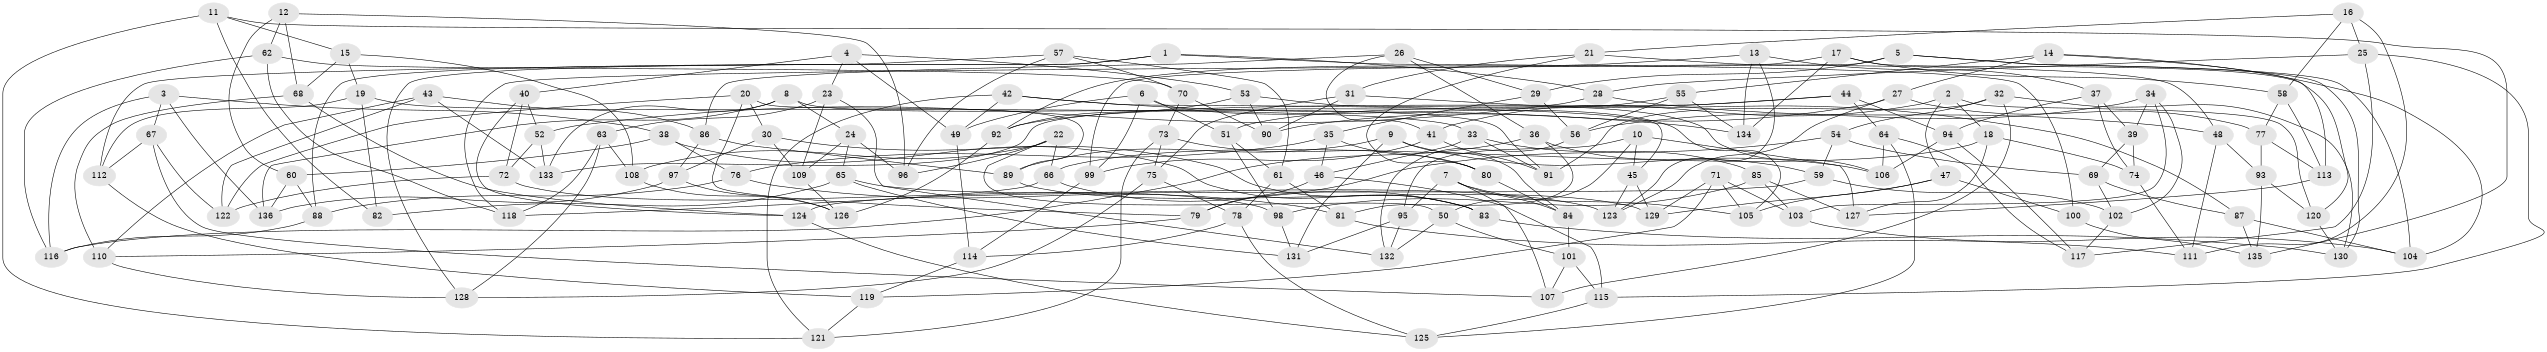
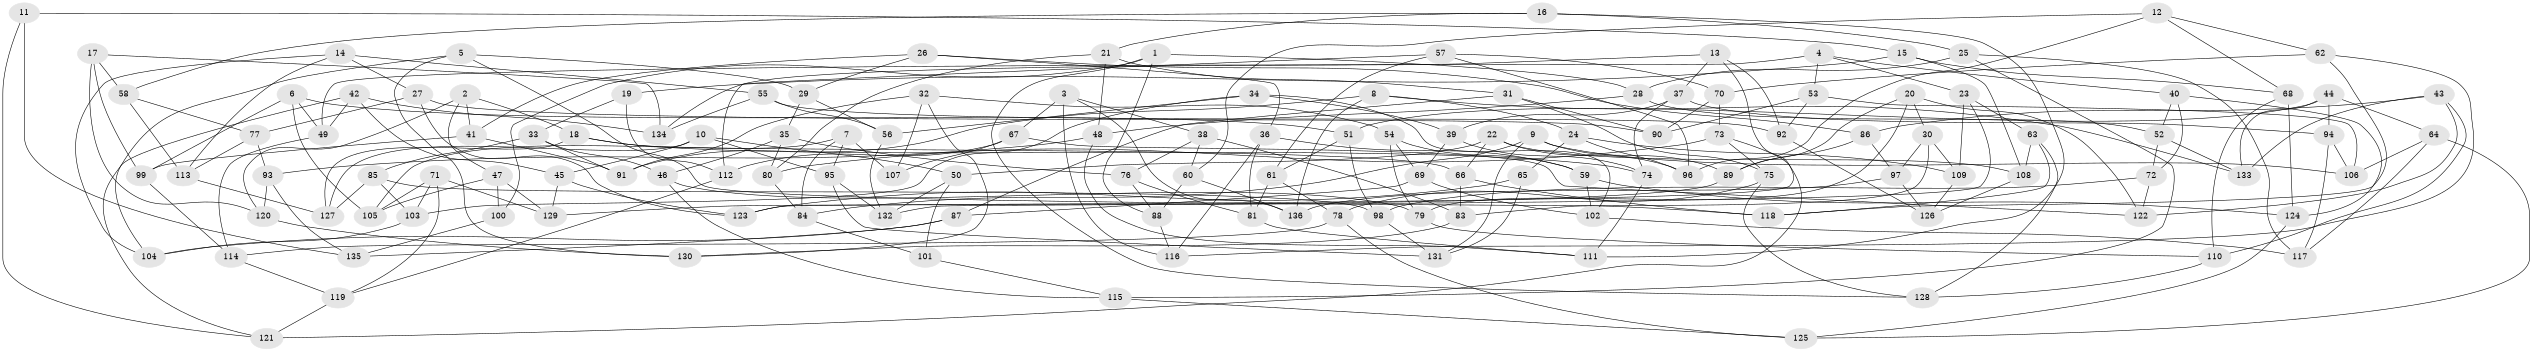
(378, 217) -> none
(1558, 278) -> none
